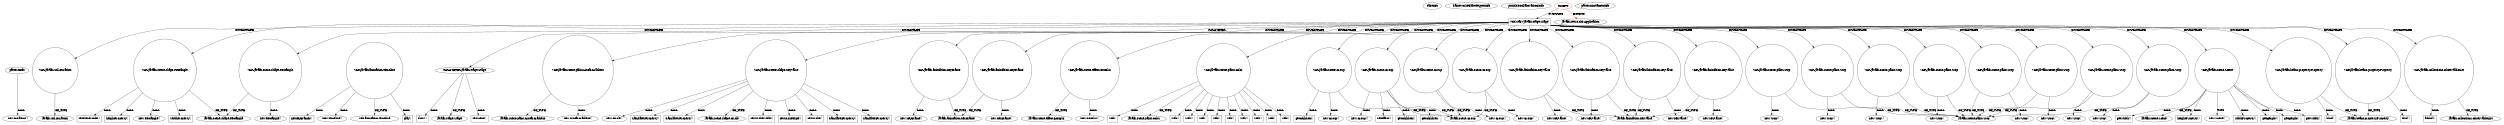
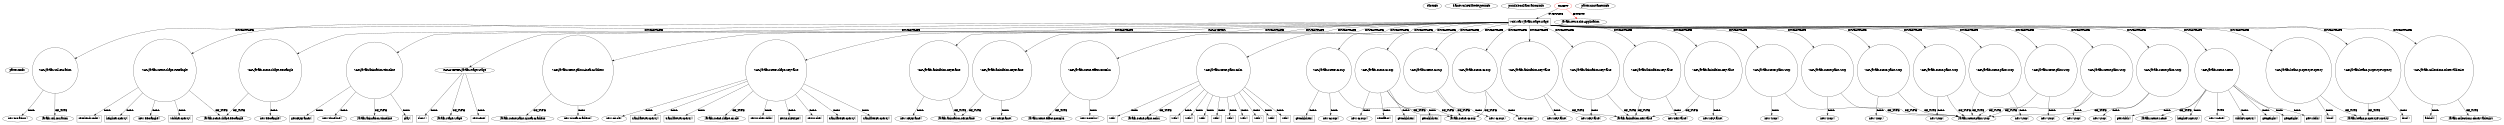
none -> (1035, 31)
(17, 94) -> (34, 103)
(375, 119) -> (375, 119)
